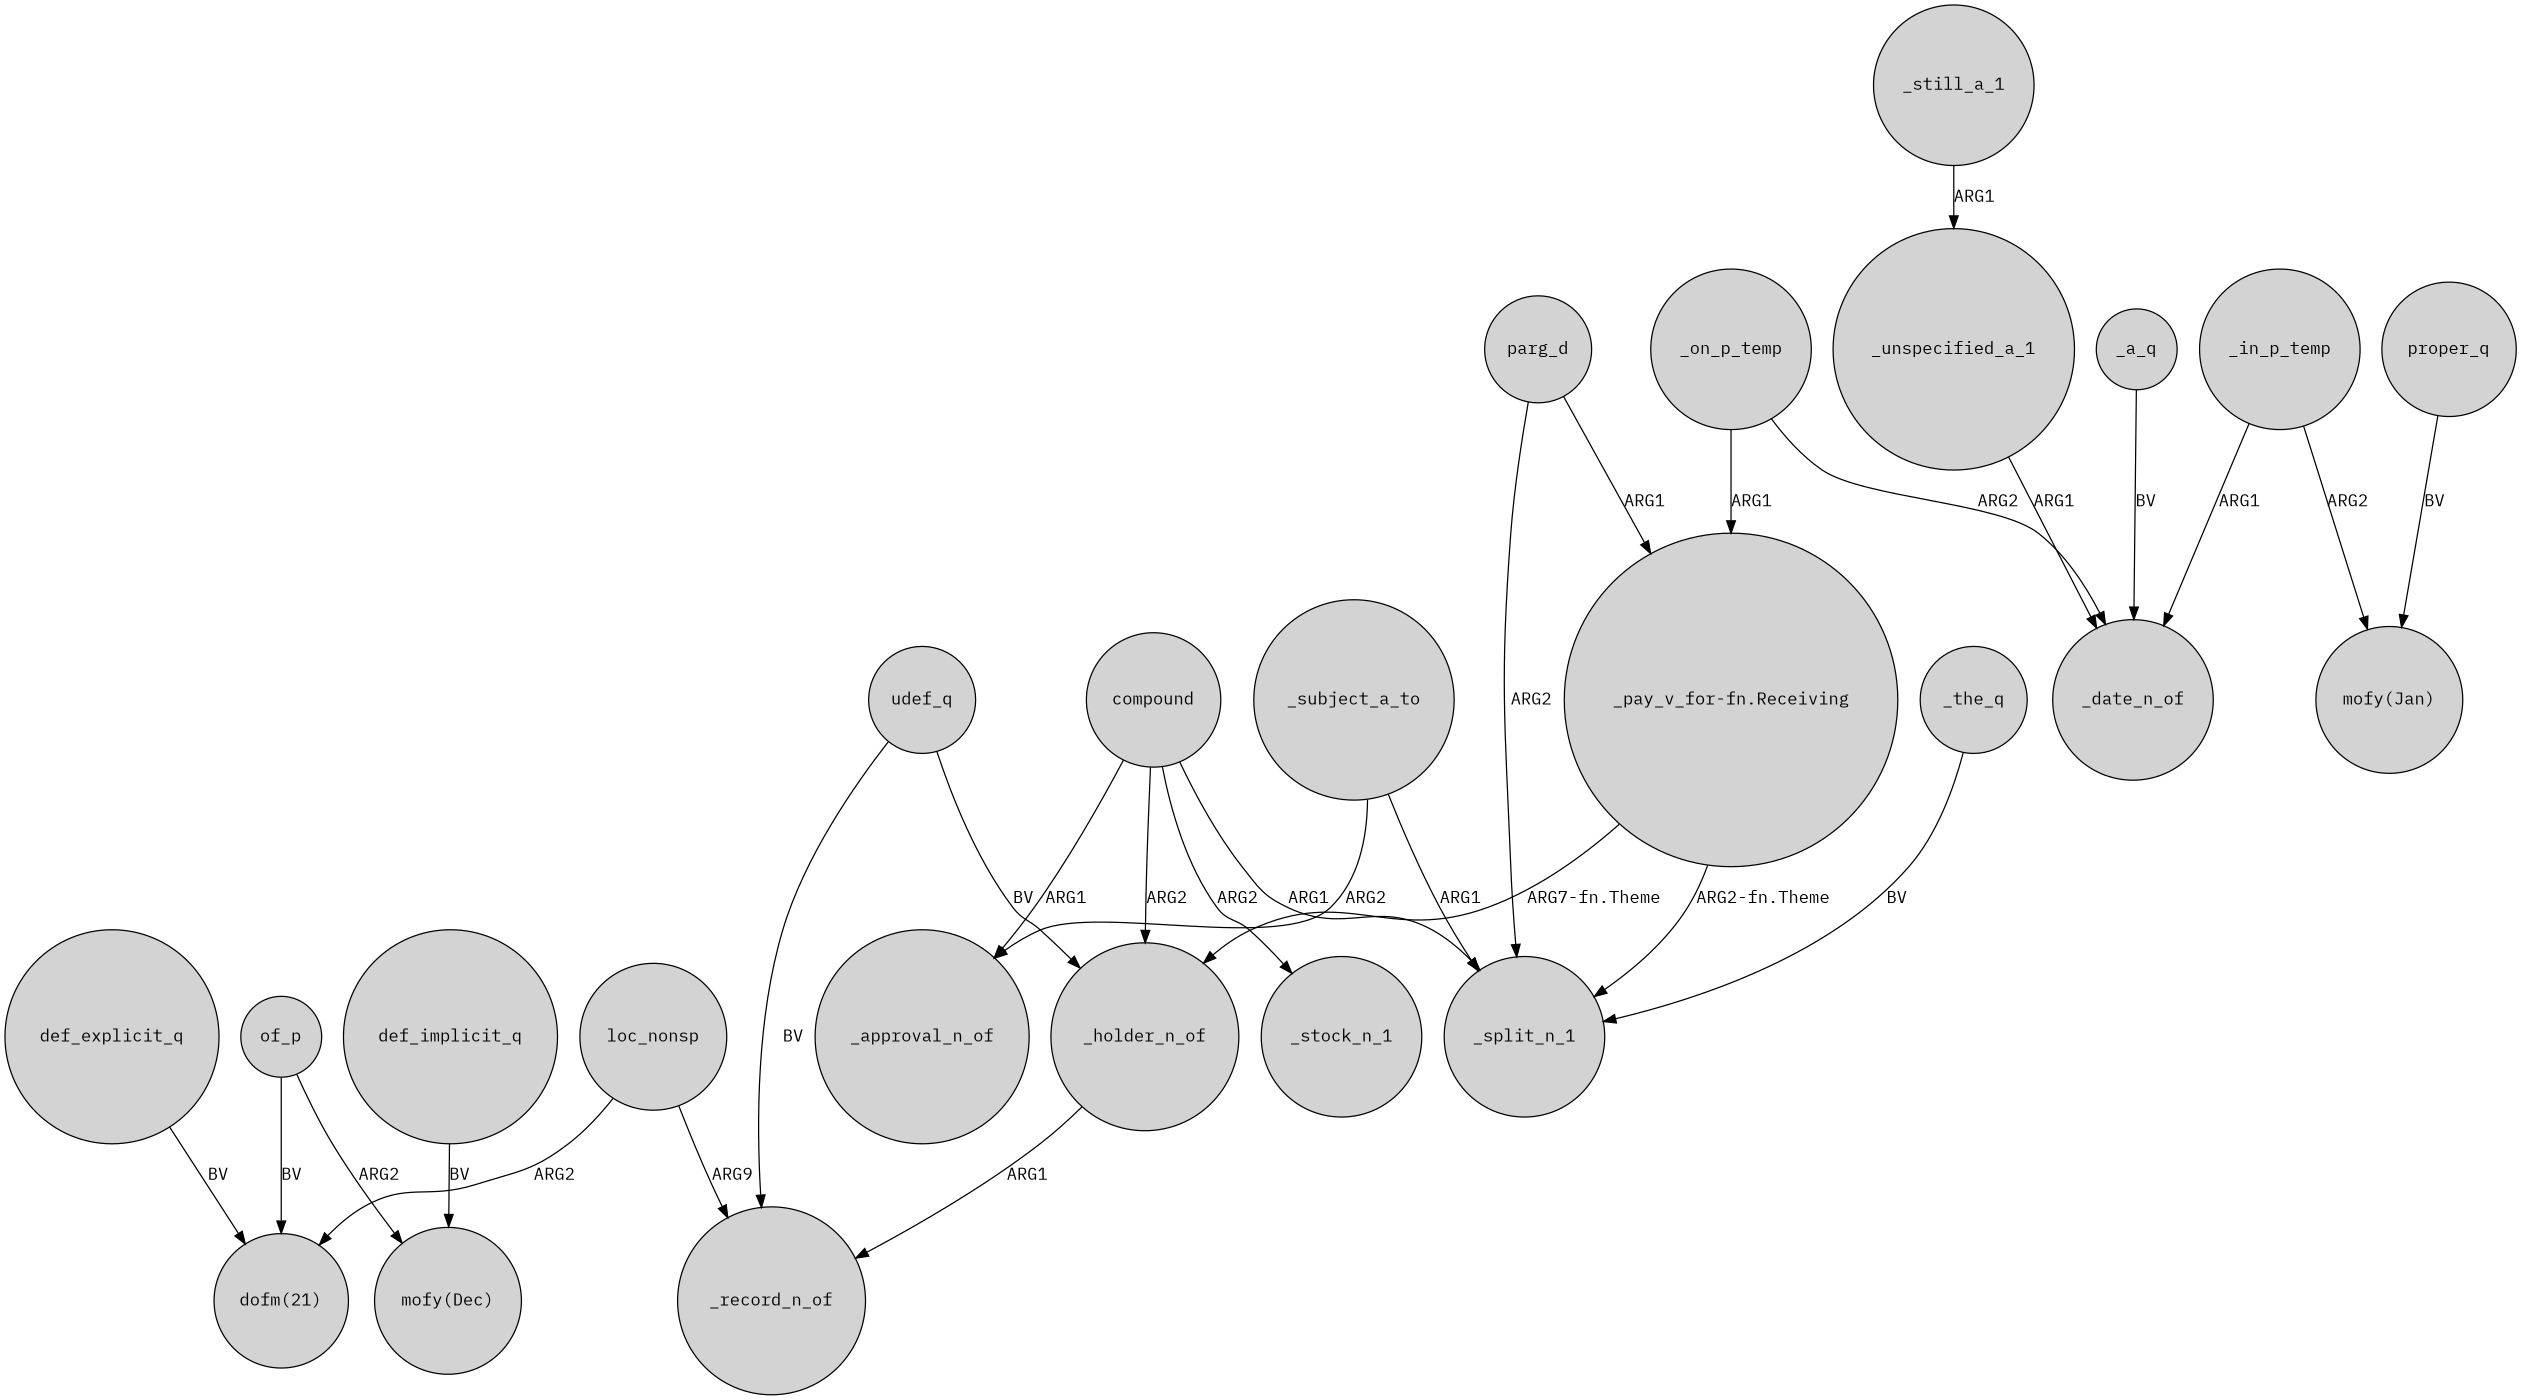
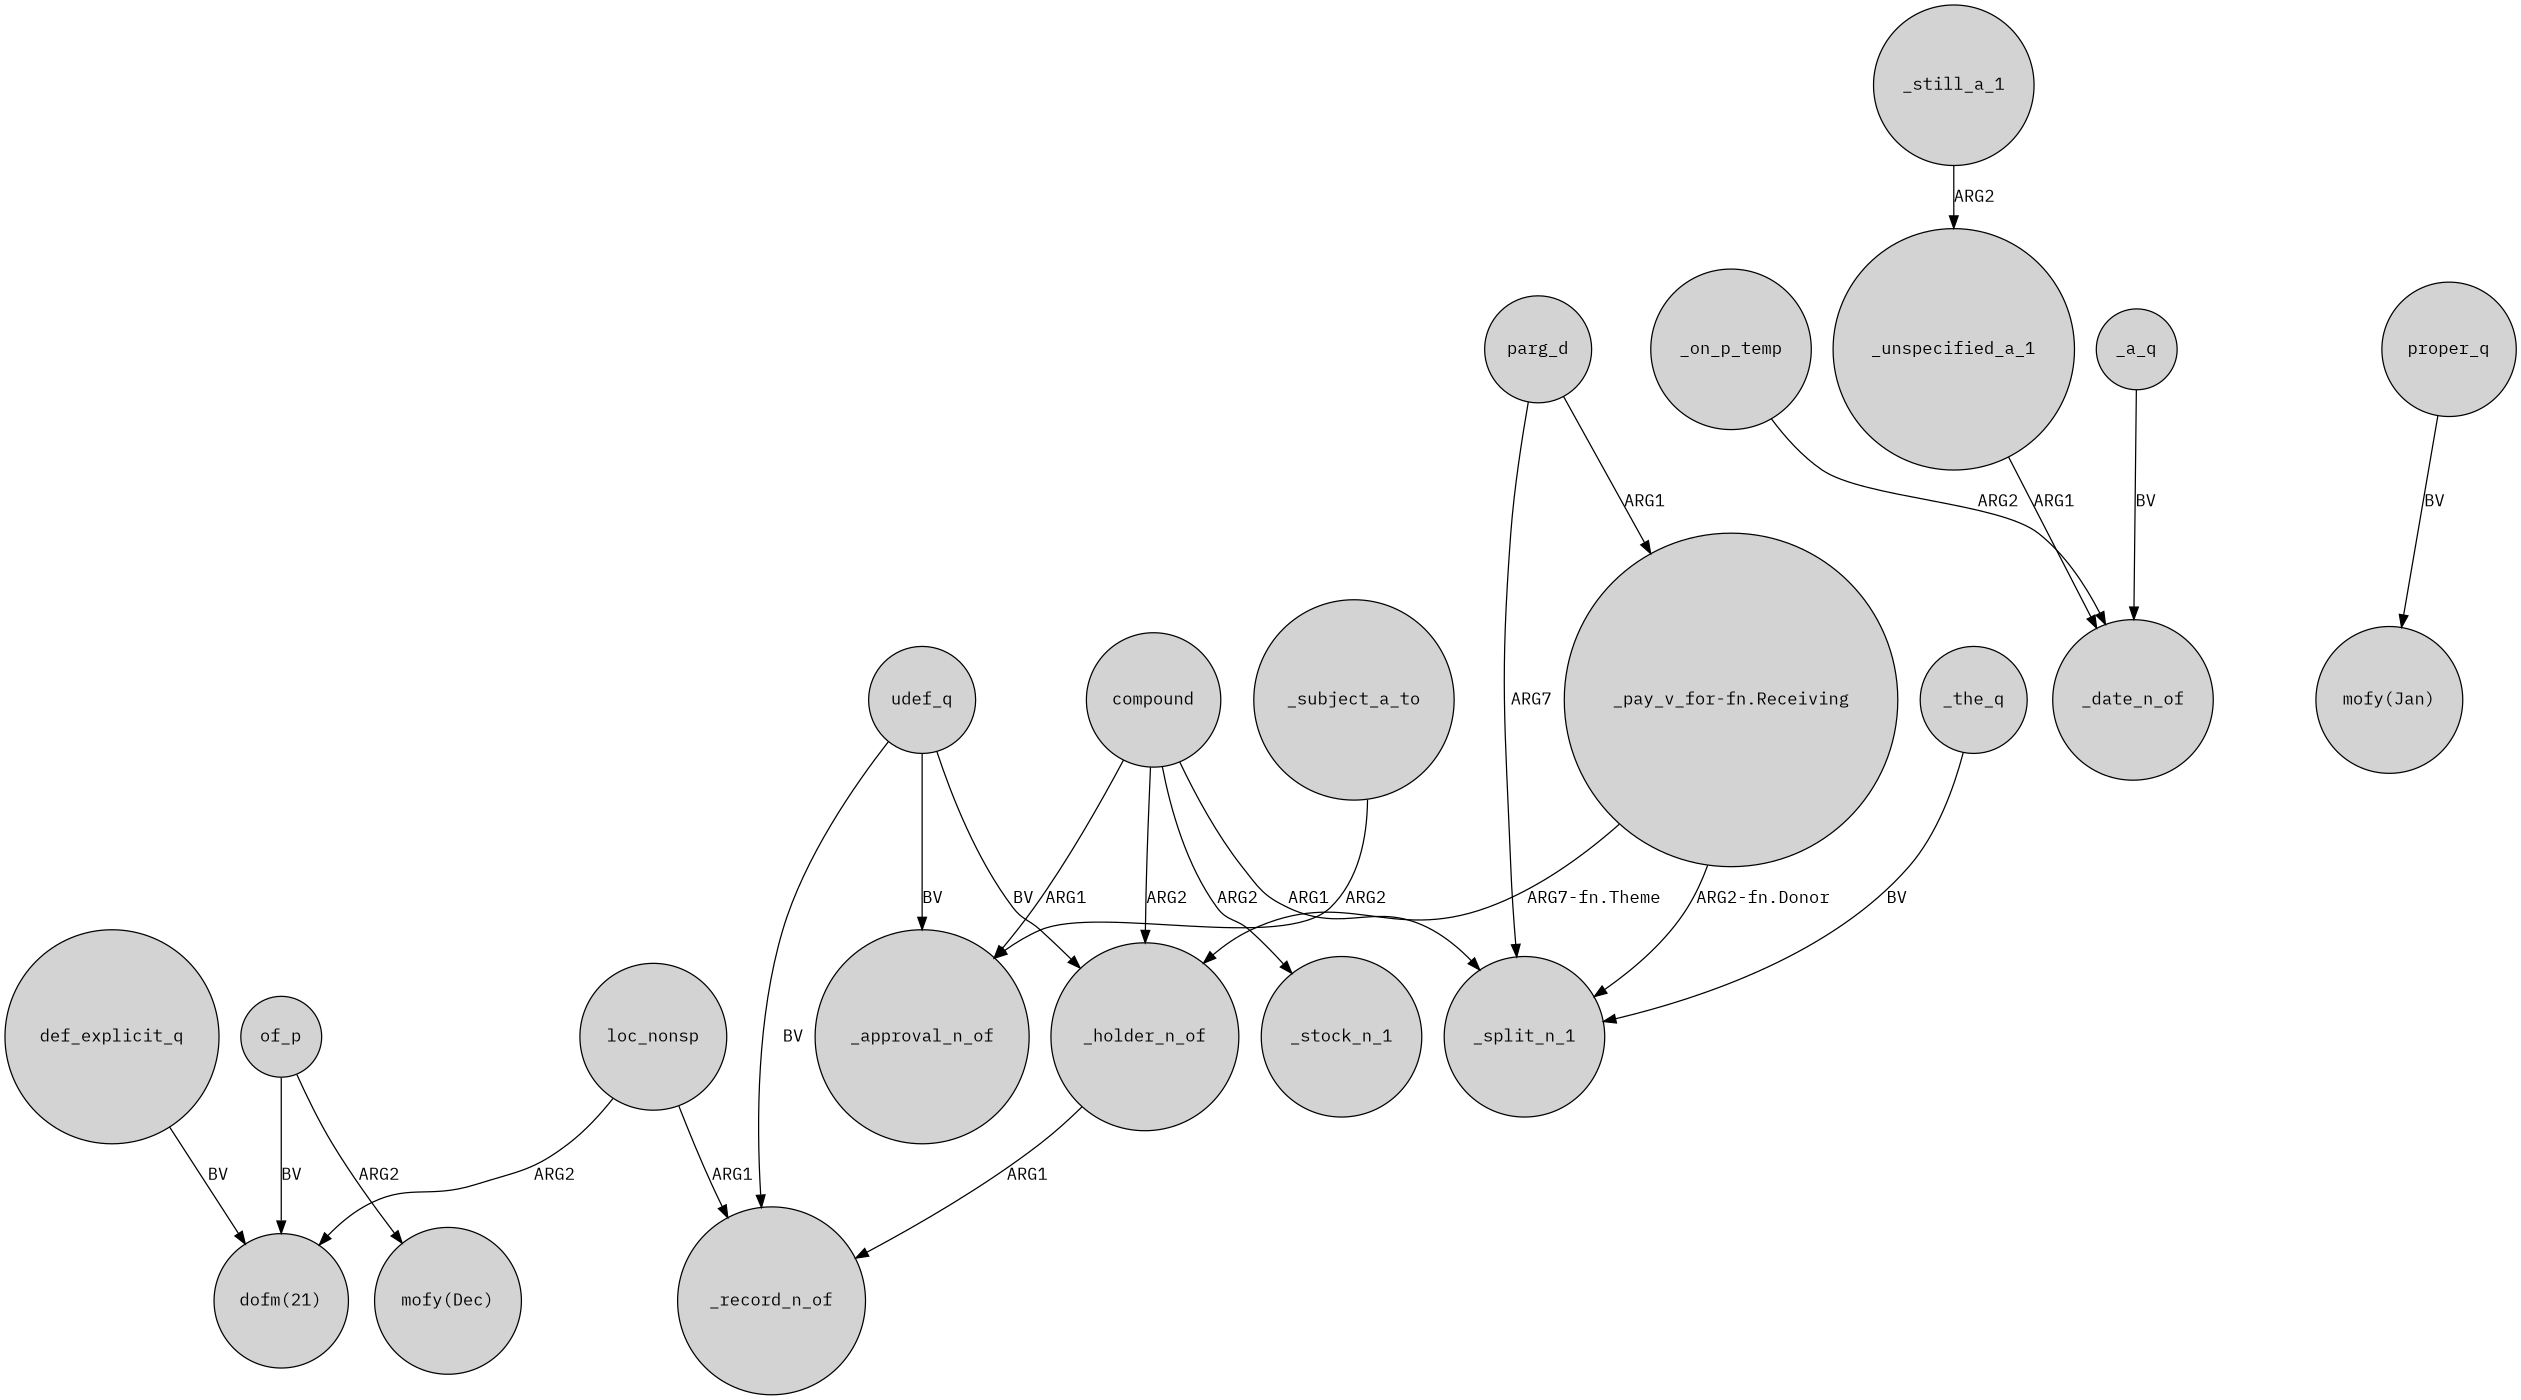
(1975, 197) -> (1975, 197)
(2280, 349) -> none
(1731, 475) -> none
(1532, 700) -> (1532, 700)
none -> (922, 835)
(1426, 880) -> none
(1763, 898) -> (1763, 898)
(450, 1037) -> none
(733, 1175) -> (733, 1175)
